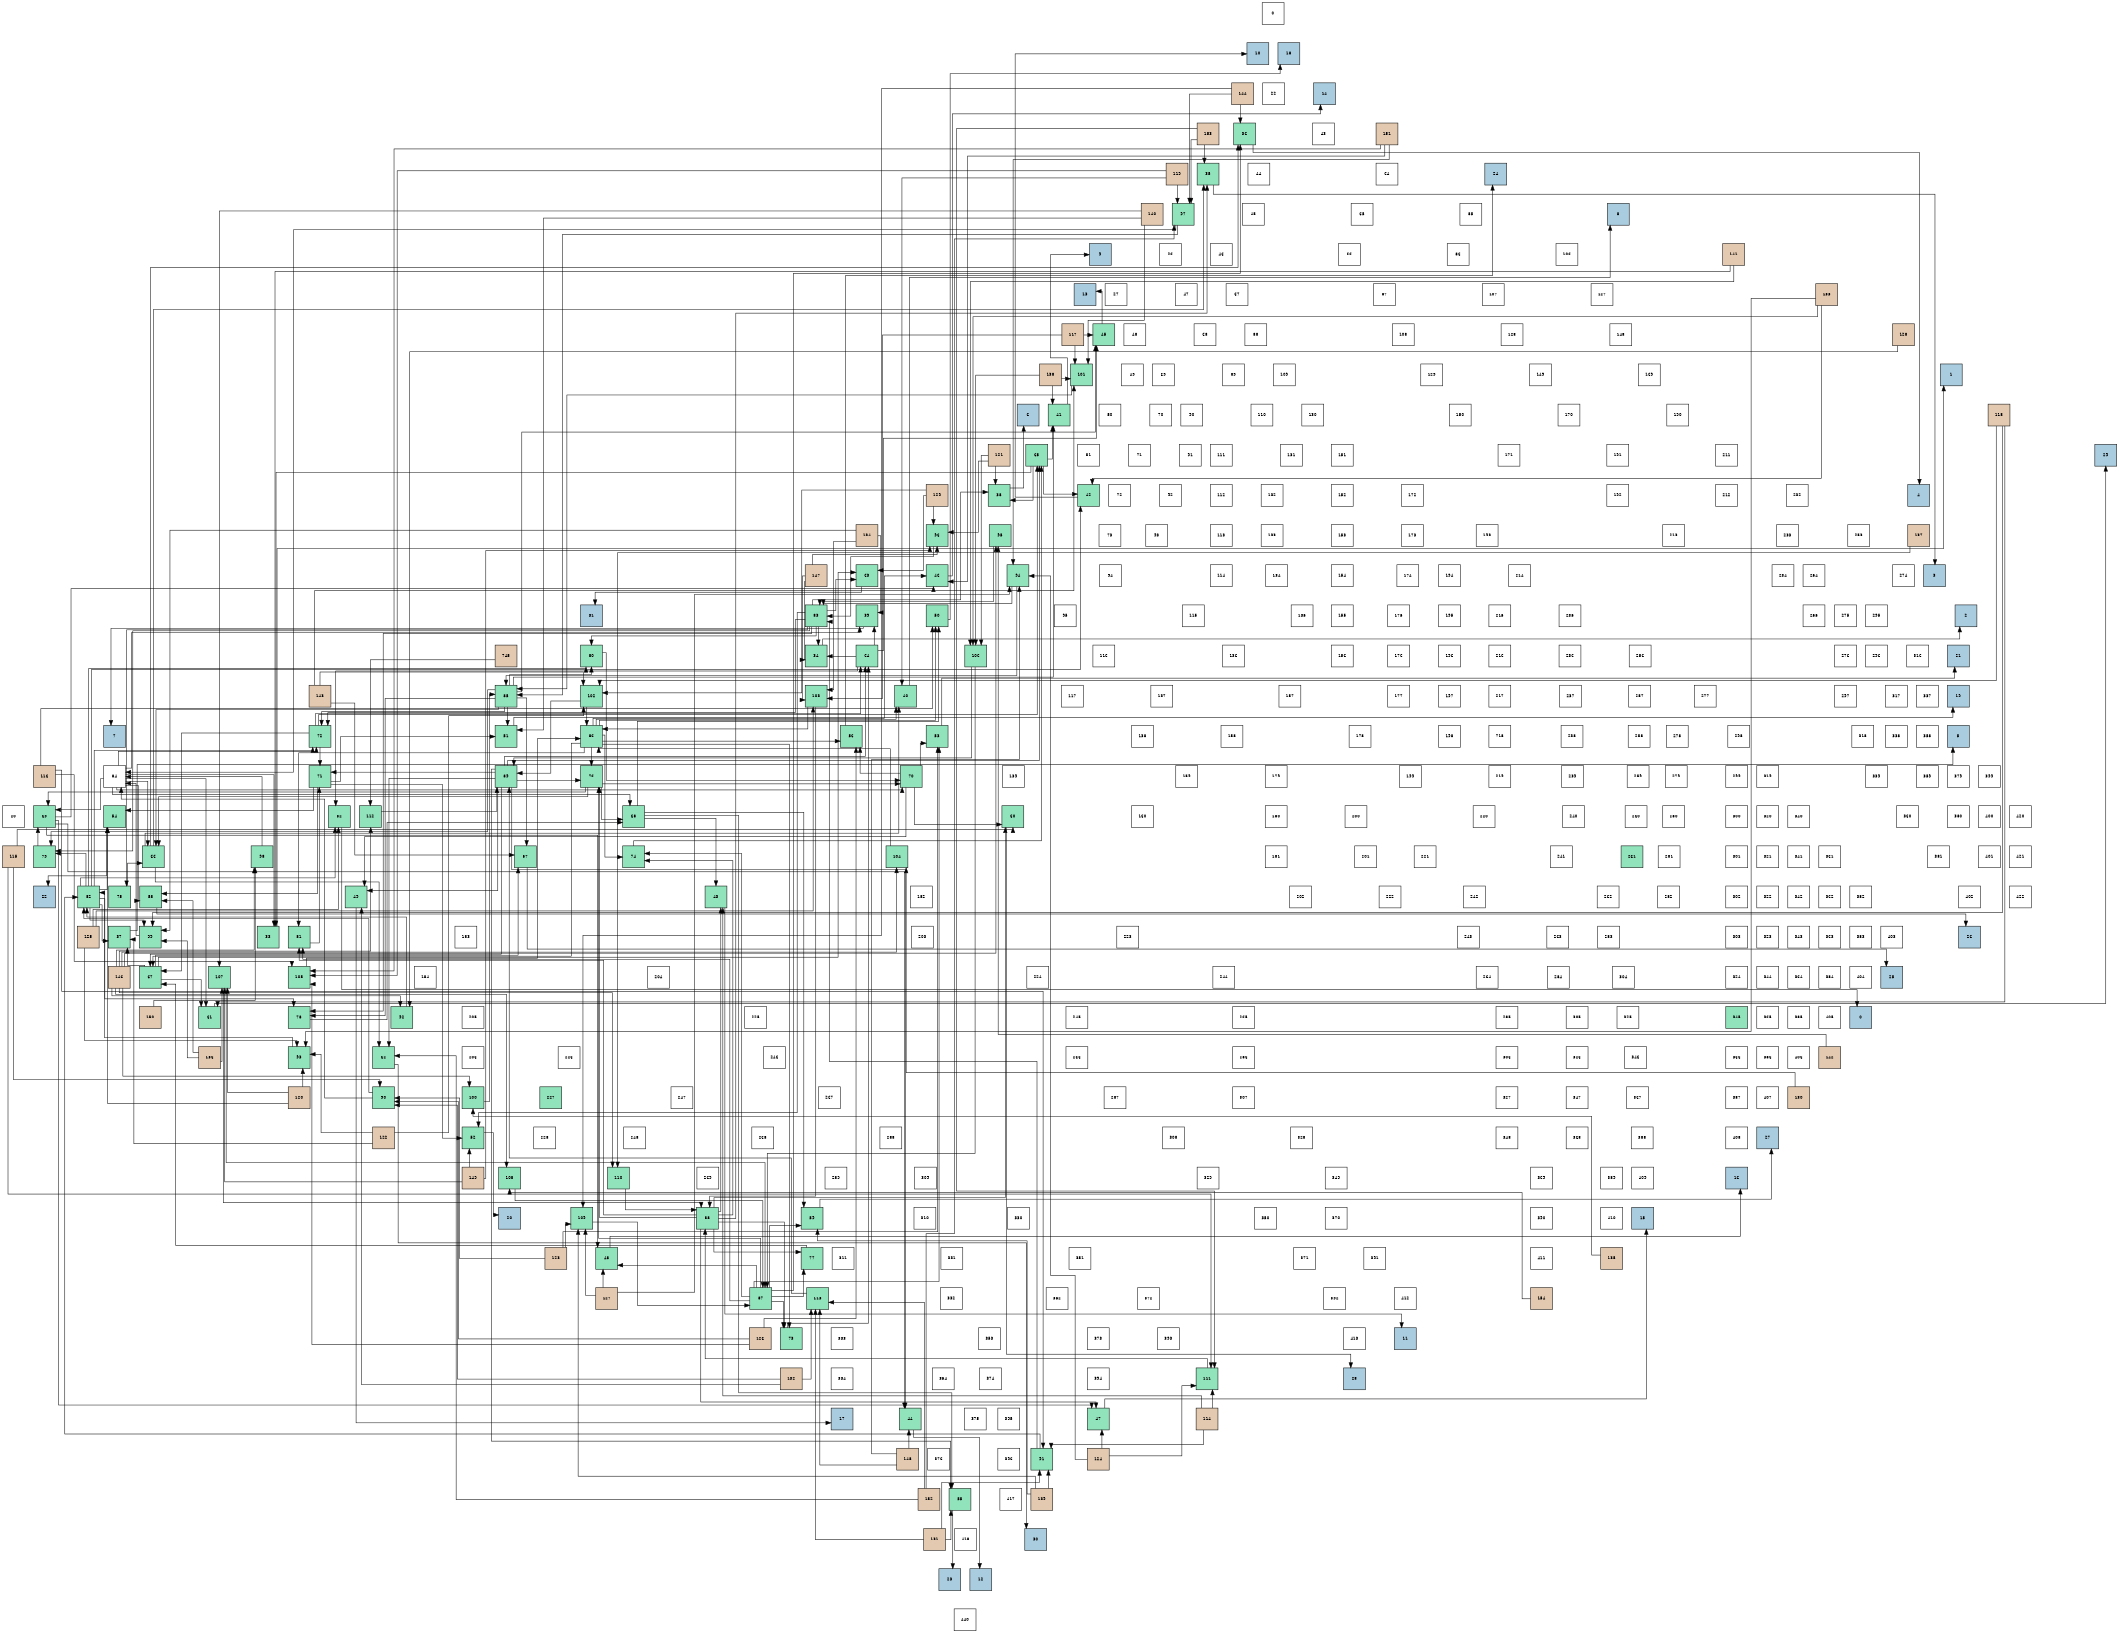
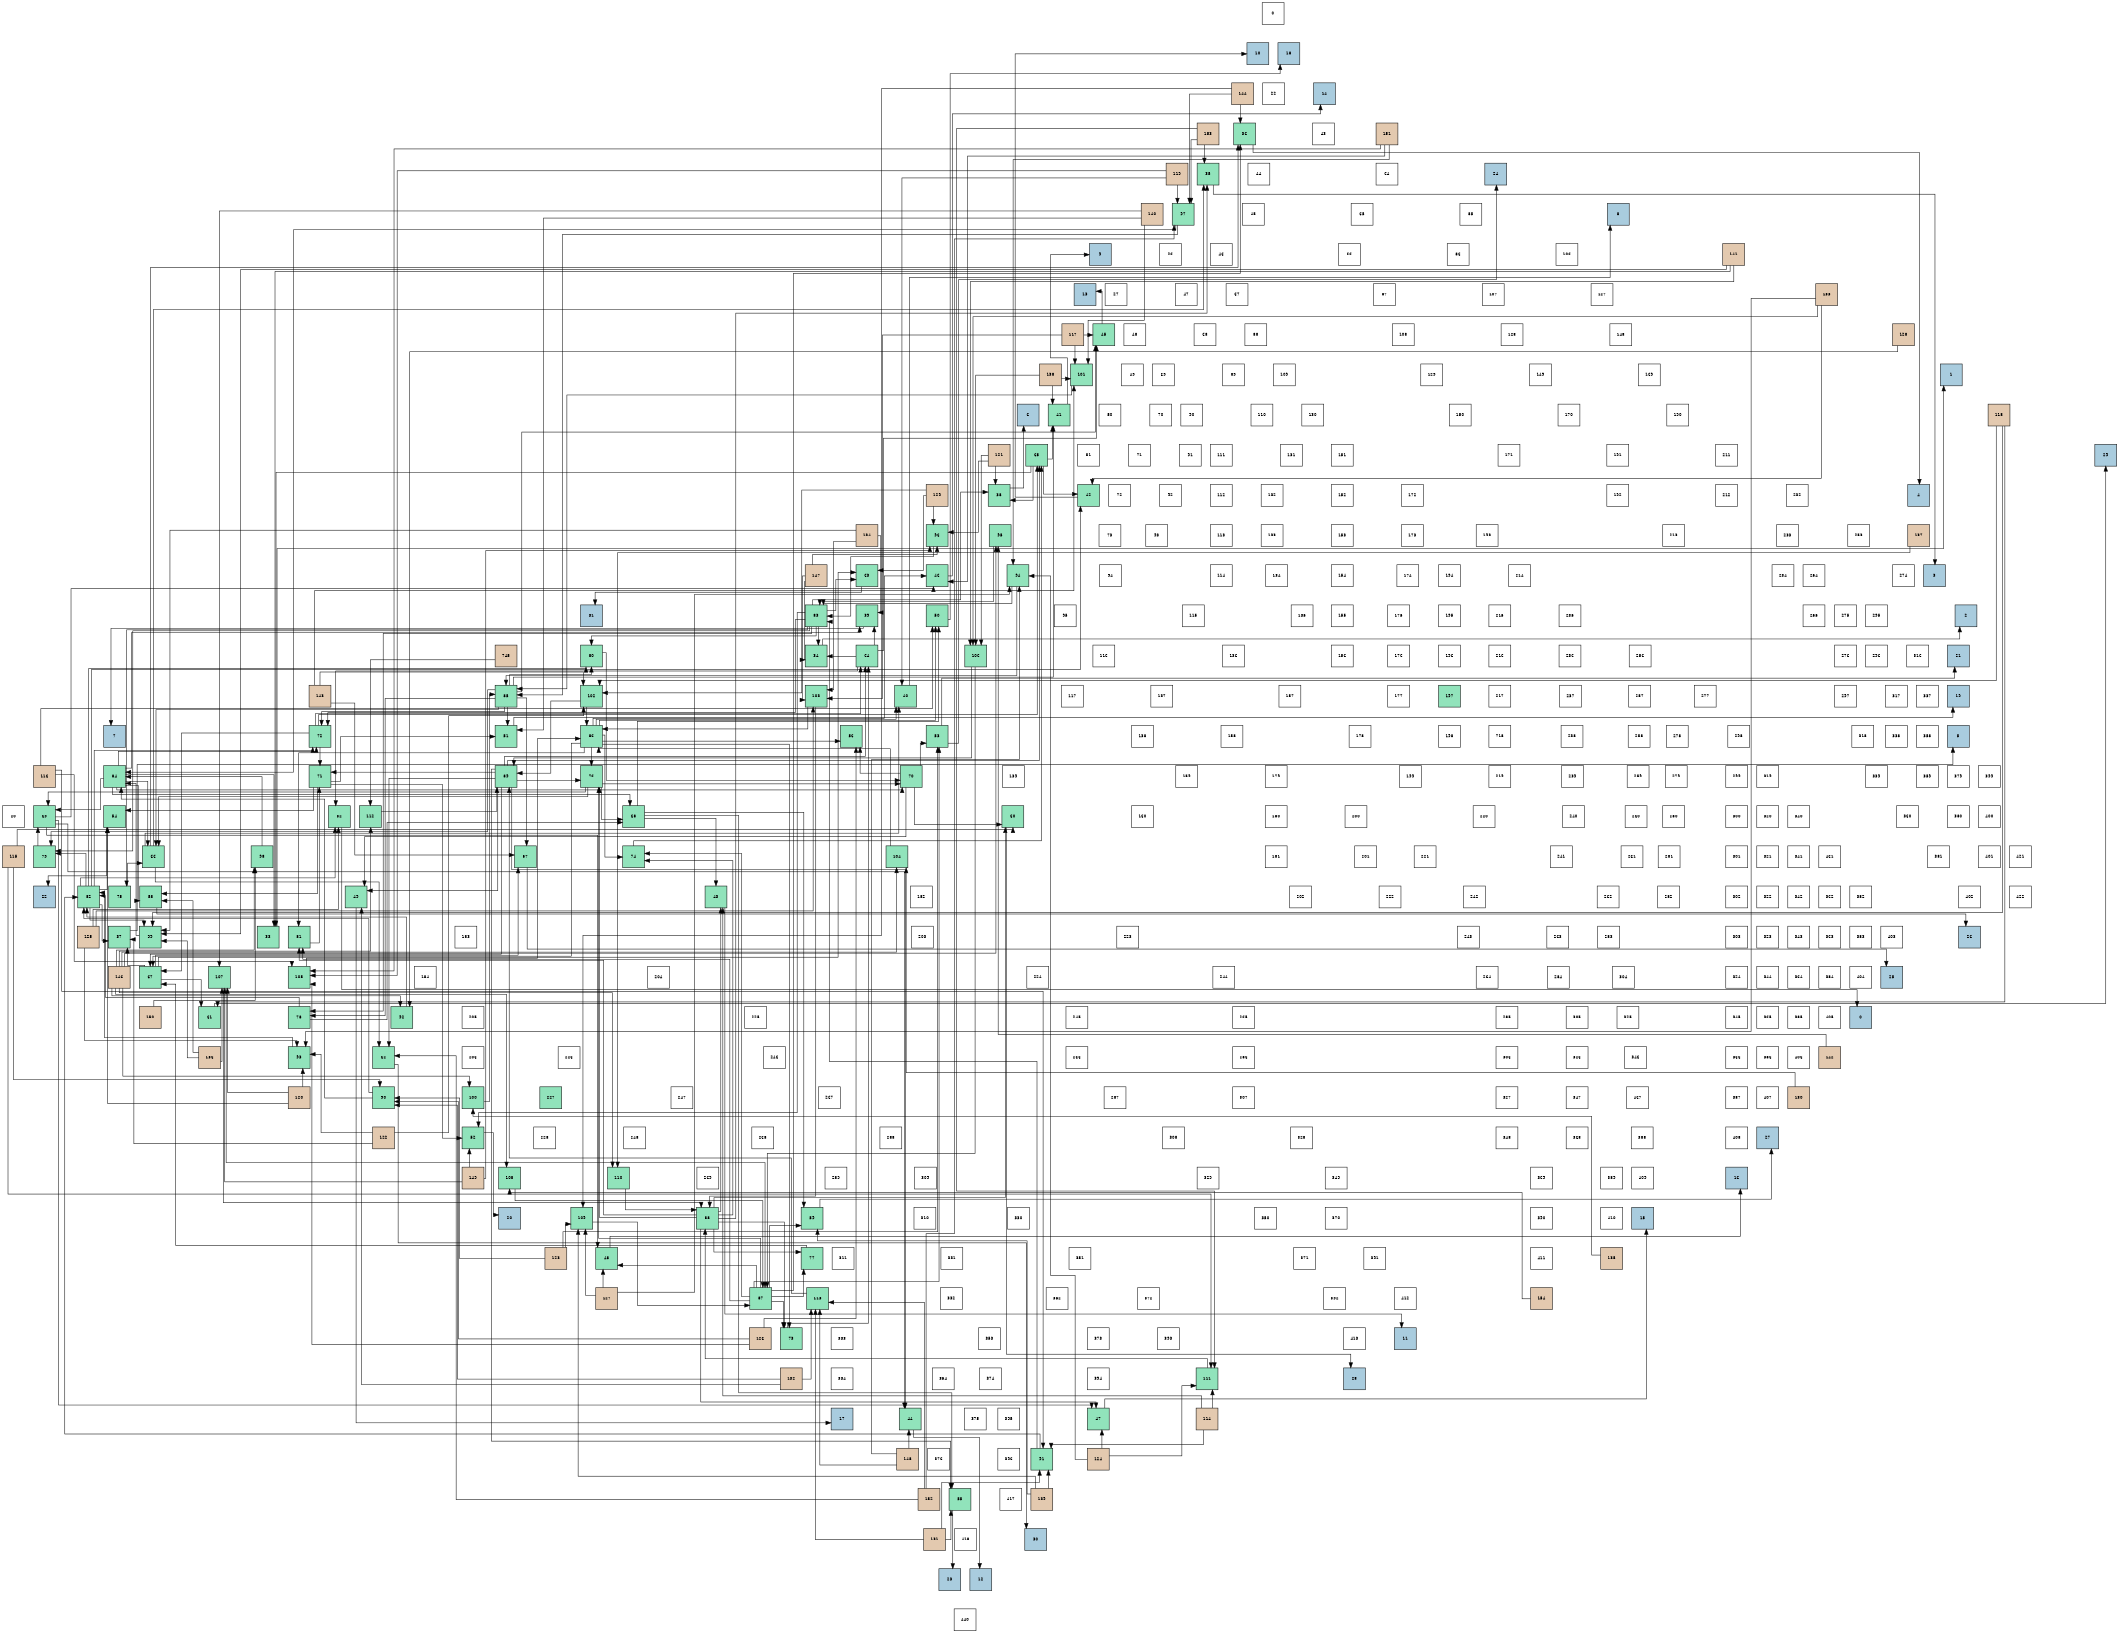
(846, 282) -> (1035, 280)
none -> (241, 284)
(1450, 696) -> (1450, 696)
(115, 776) -> (115, 776)
(2020, 817) -> none
(206, 850) -> none
(1632, 857) -> (1632, 857)
(1830, 857) -> (1830, 857)
(140, 999) -> (156, 997)
(1737, 1017) -> (1737, 1017)
(1638, 1098) -> (1638, 1098)
